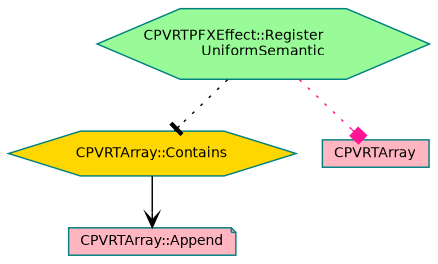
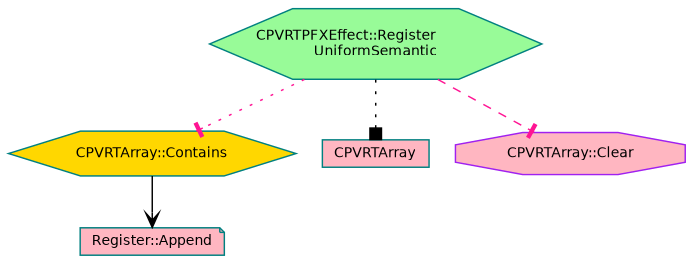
(204, 103) -> (254, 104)
(326, 105) -> (376, 102)
none -> (570, 154)
(152, 242) -> (152, 242)
